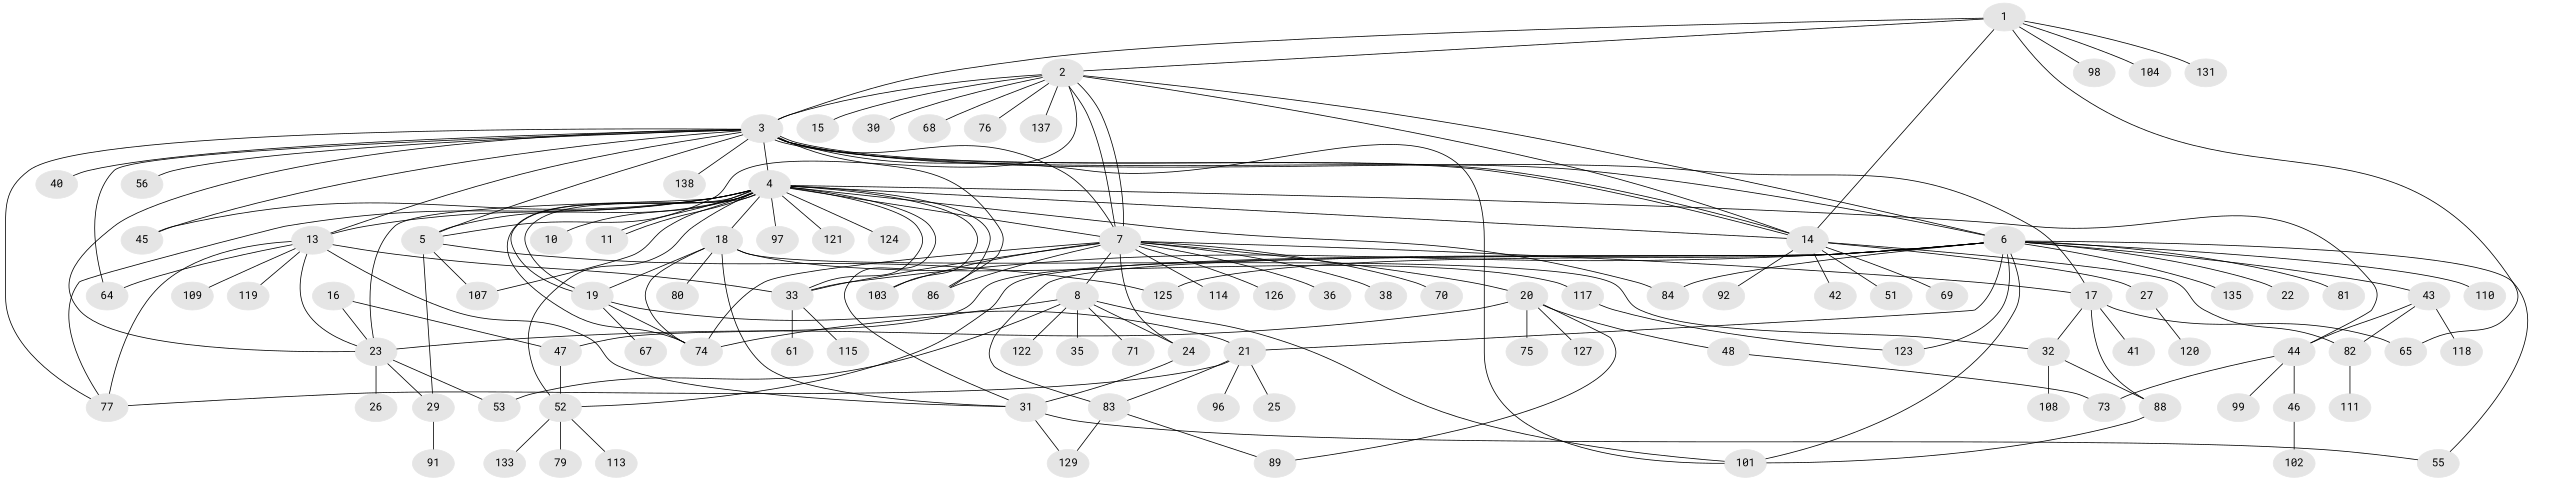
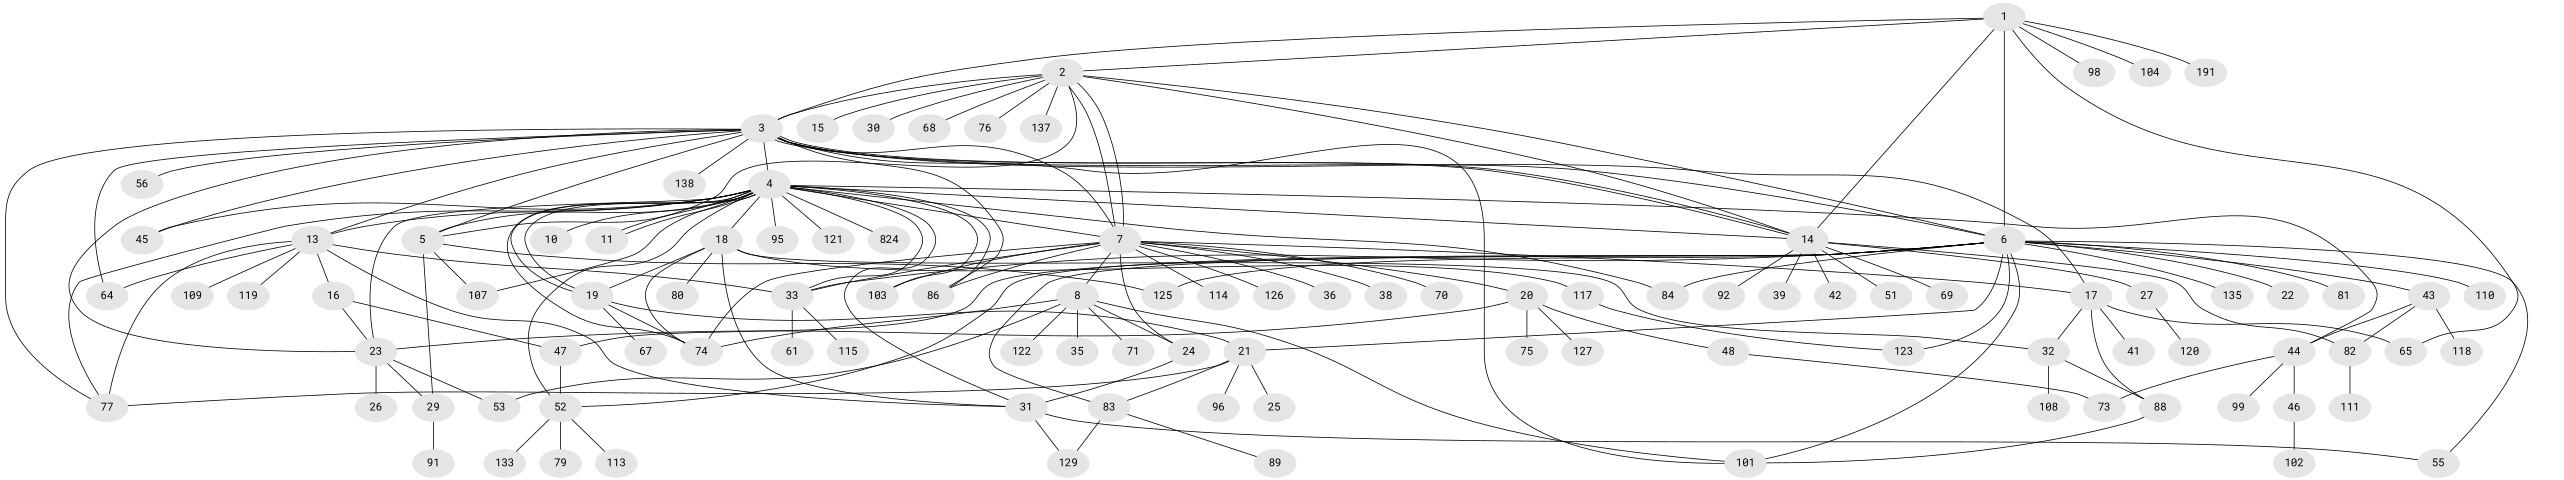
(2206, 73) -> (2206, 73)
none -> (2004, 129)
(57, 184) -> none
(777, 240) -> (777, 240)
(889, 240) -> (889, 240)
none -> (1780, 296)
(307, 313) -> (323, 268)
(1520, 413) -> none
